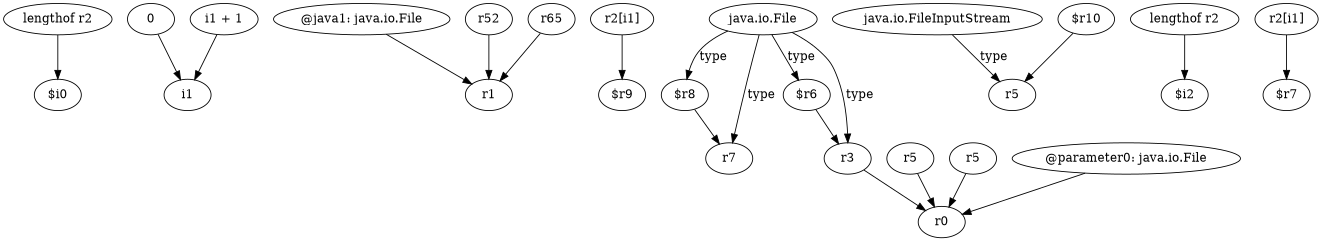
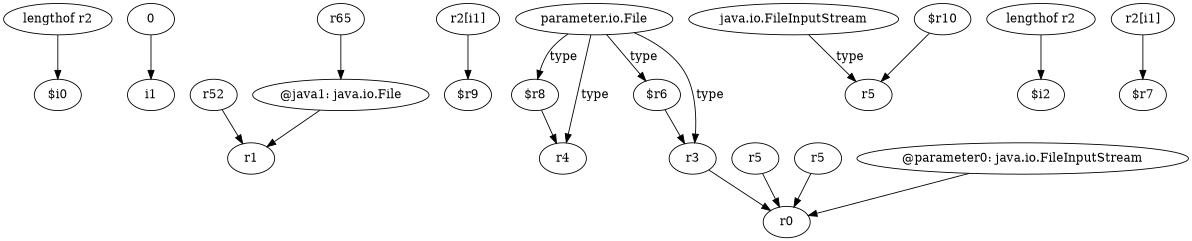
(224, 19) -> none
(763, 19) -> (594, 19)
(523, 54) -> (341, 53)
(729, 158) -> (563, 158)
(1126, 158) -> (1023, 158)
